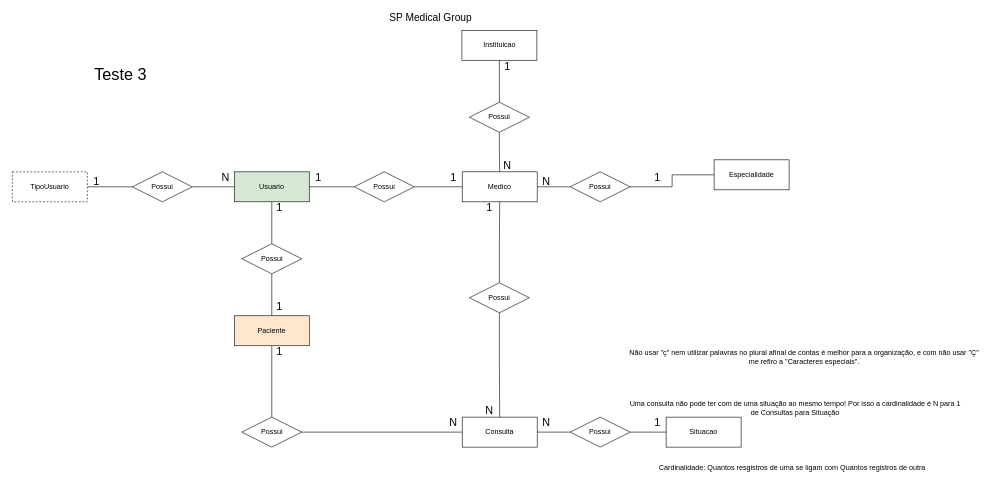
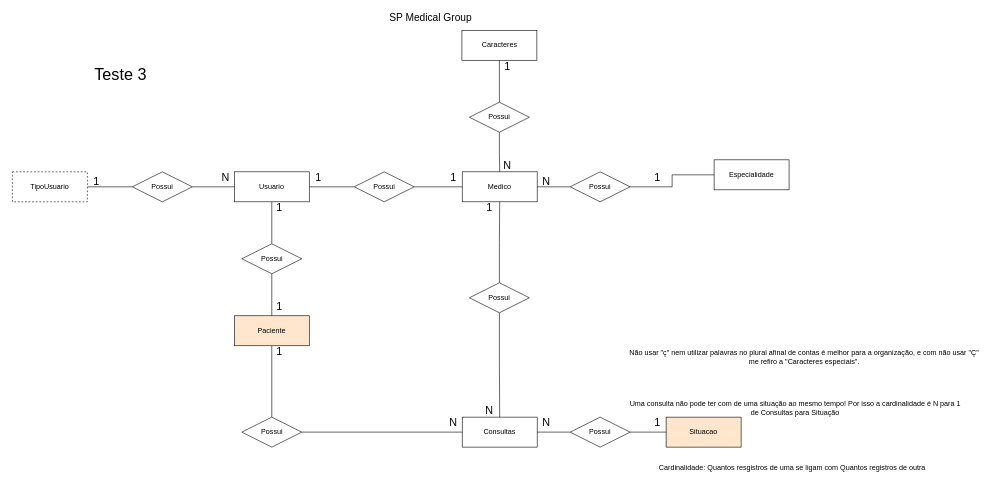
(500, 45) -> (500, 45)
(272, 187) -> (272, 187)
(500, 432) -> (500, 432)
(704, 432) -> (704, 432)
